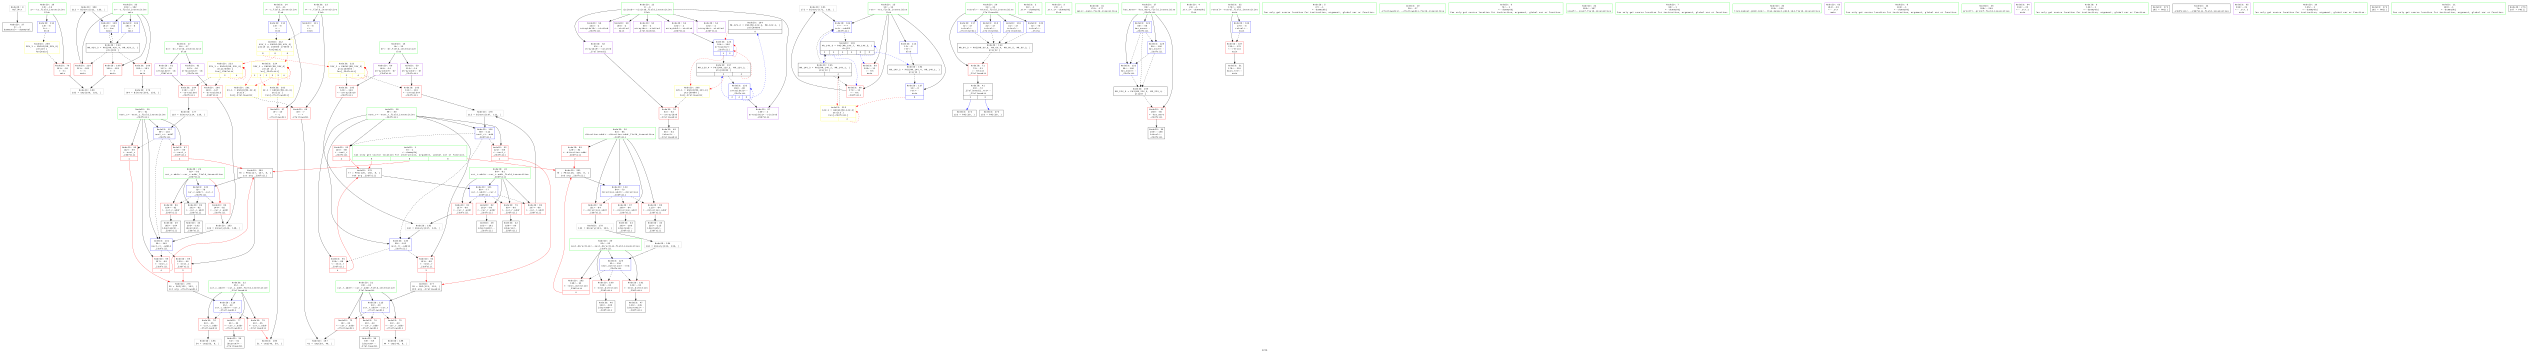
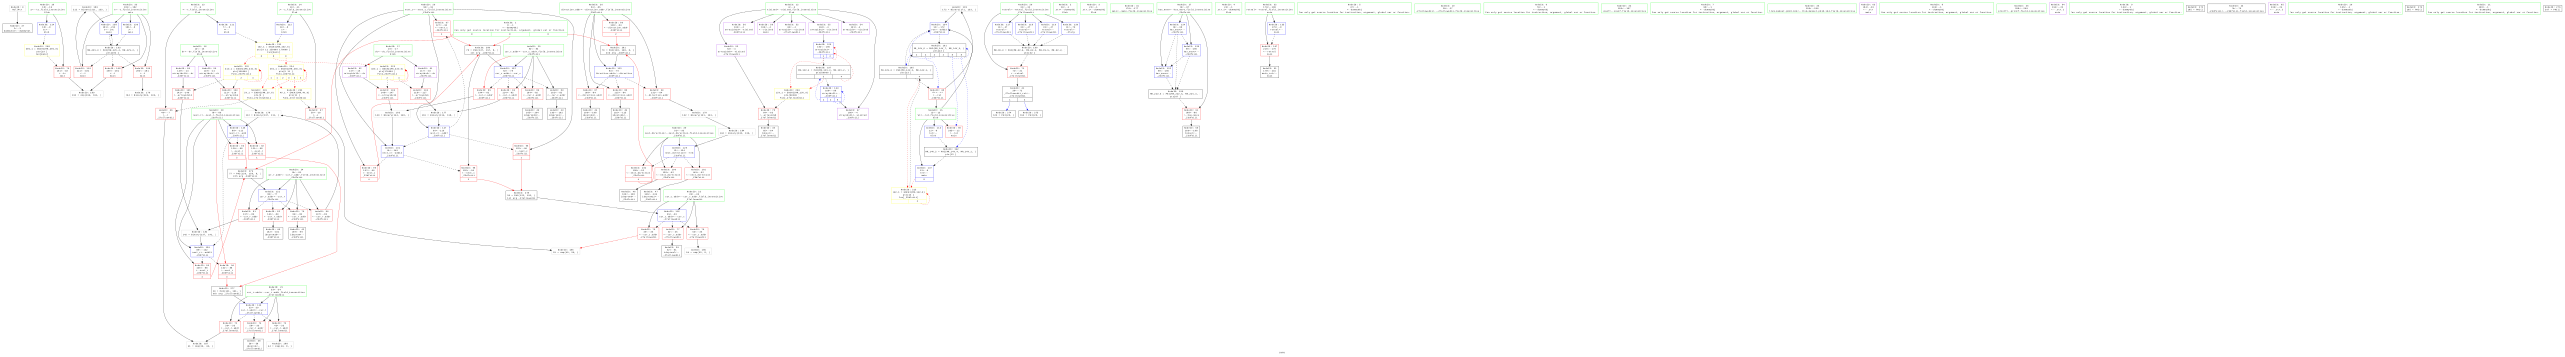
(755, 27) -> none
(886, 56) -> (937, 103)
none -> (508, 94)
(465, 173) -> (217, 191)
